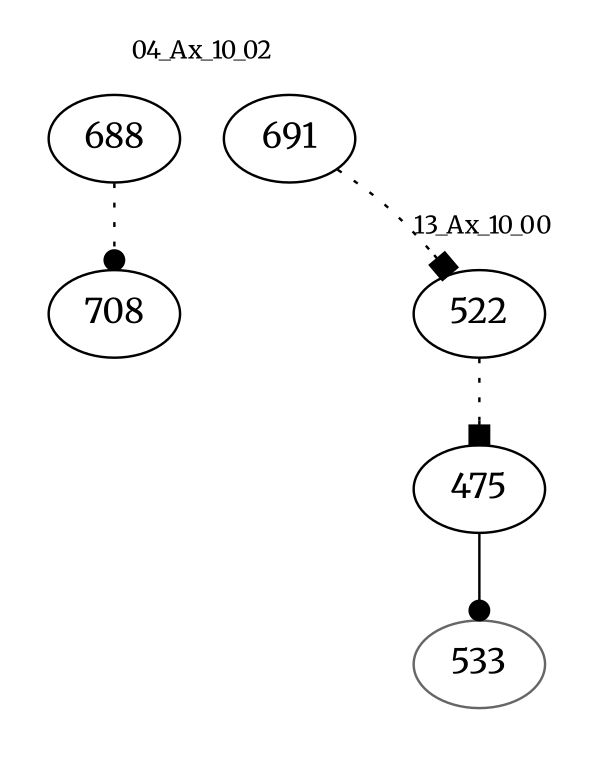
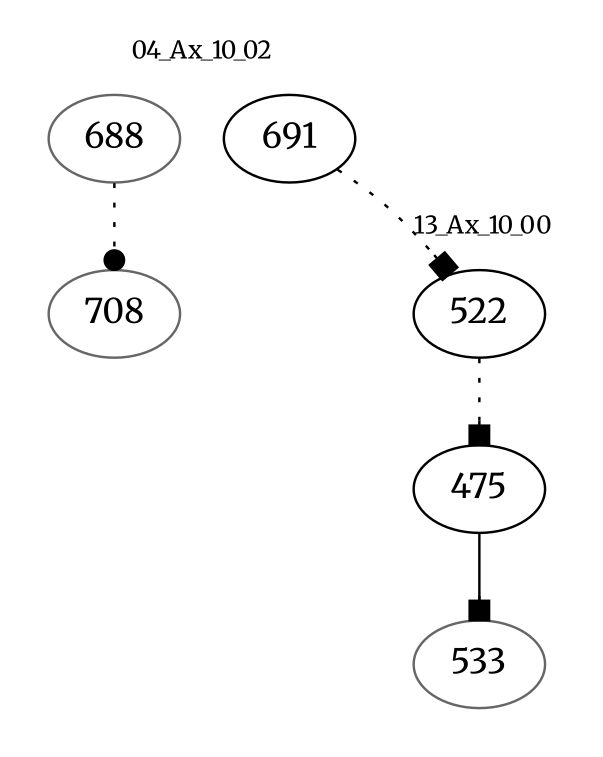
(114, 139) -> (114, 139)
(114, 314) -> (114, 314)
(479, 567) -> (479, 567)
